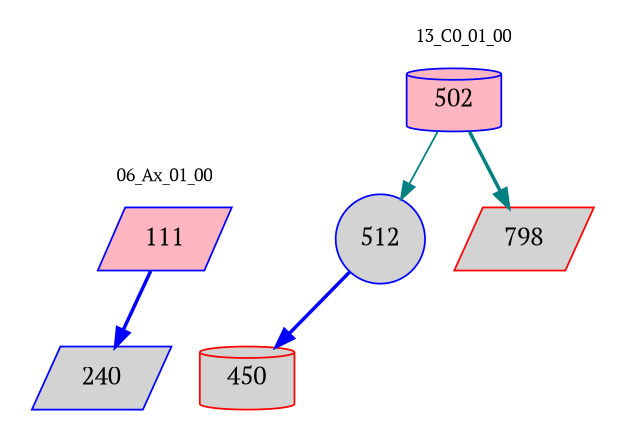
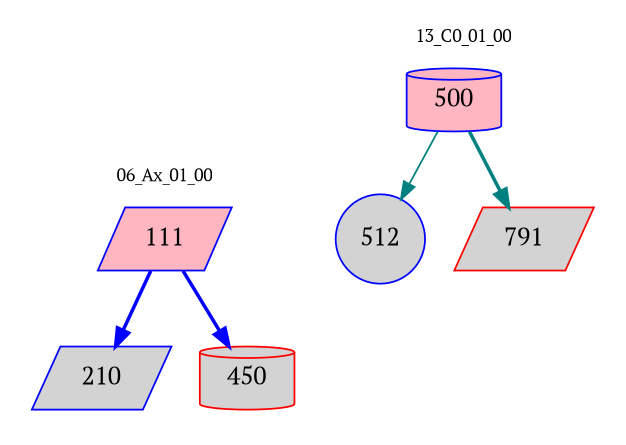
(454, 100) -> (454, 100)
(524, 239) -> (524, 239)
(319, 303) -> (201, 301)
(102, 378) -> (102, 378)
